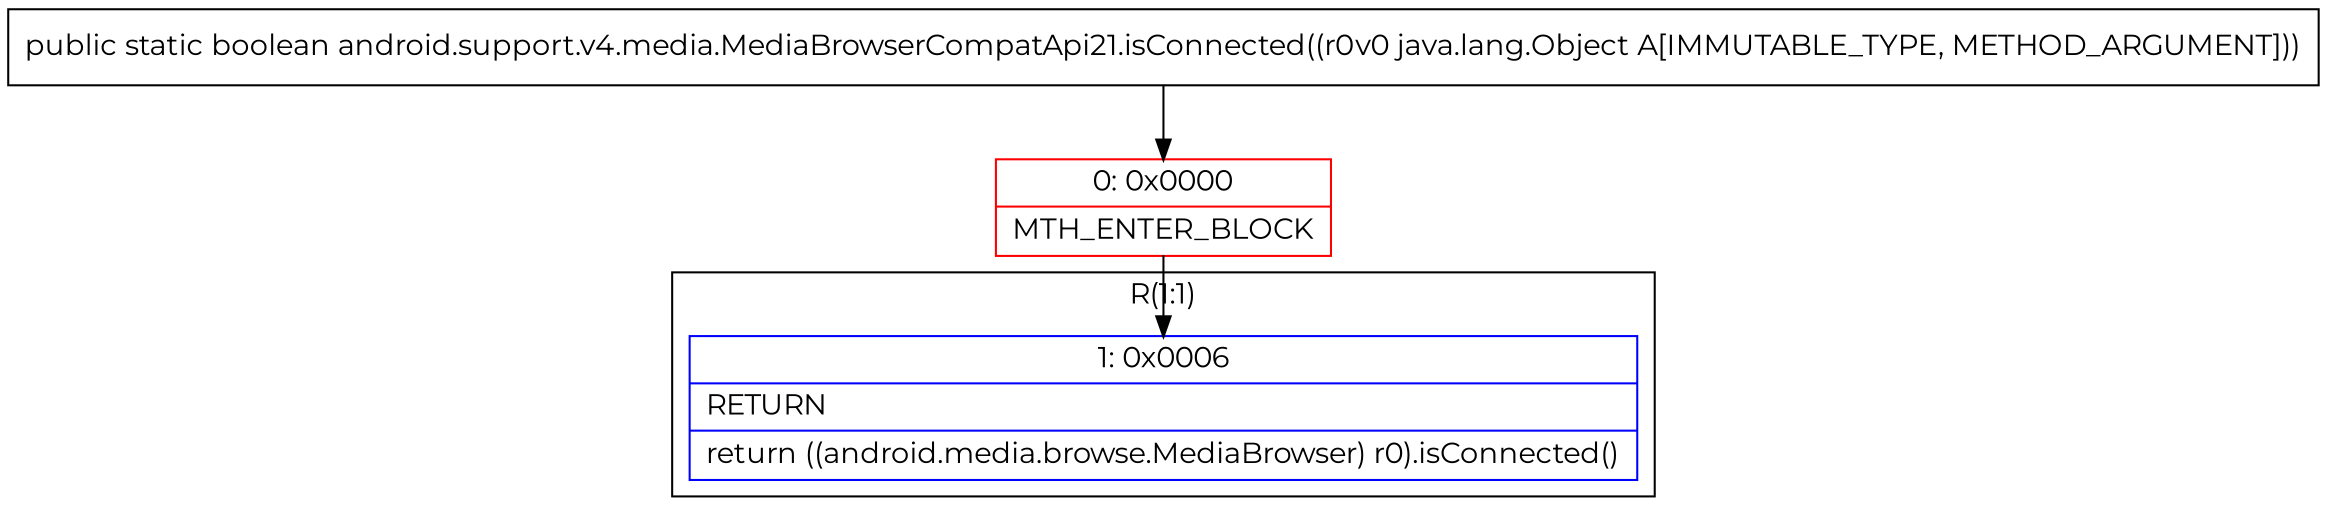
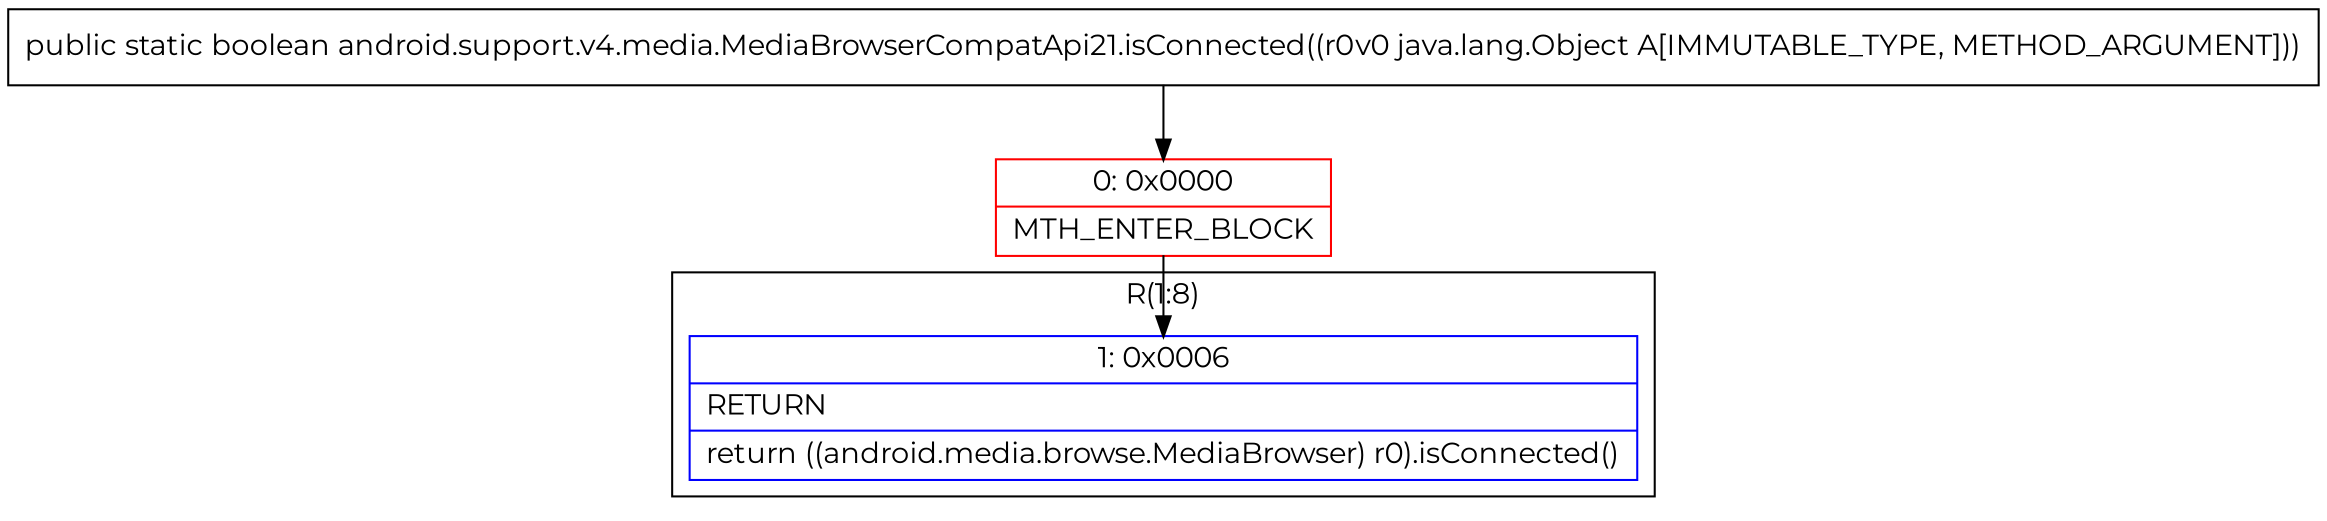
(1163, 296) -> (1163, 296)
